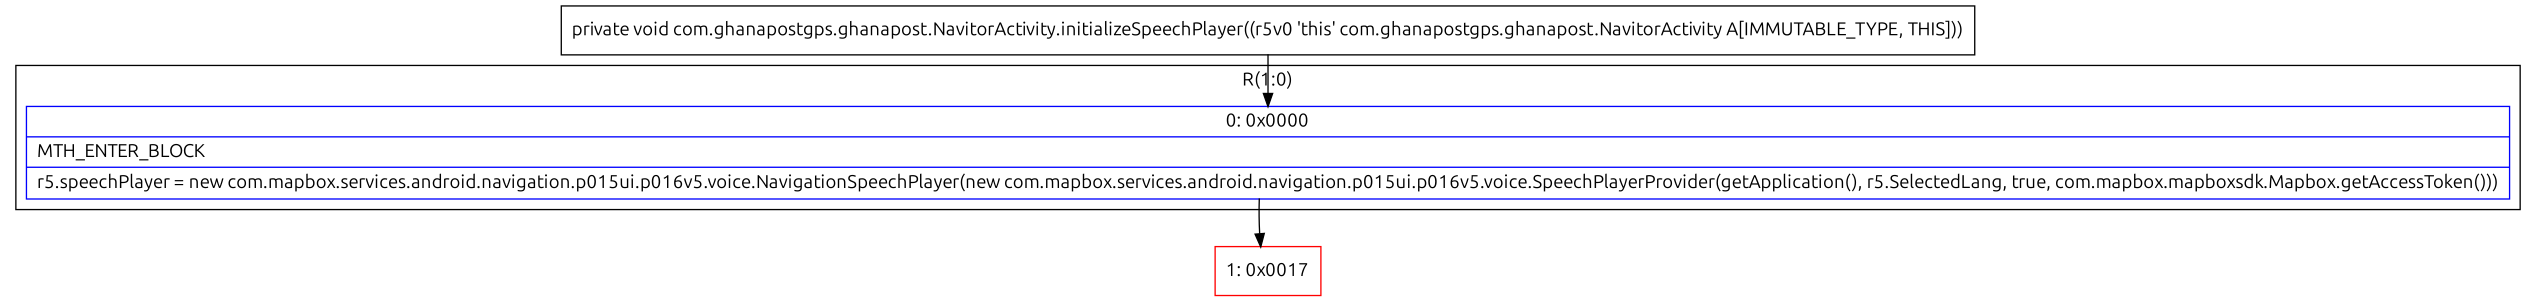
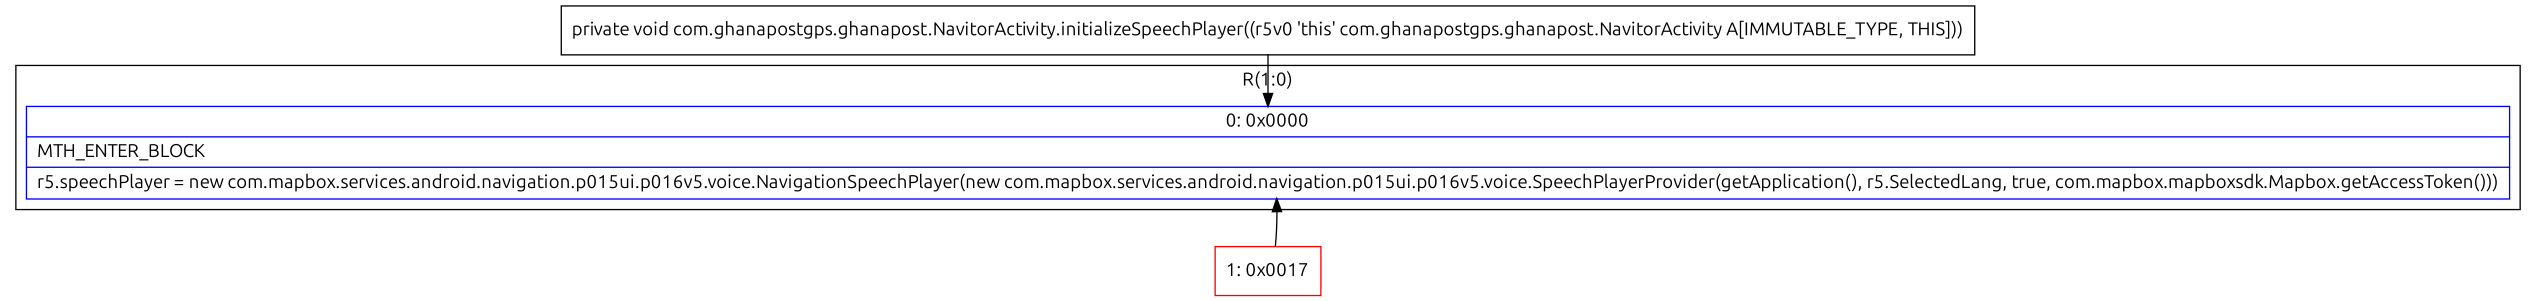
(1259, 218) -> (1277, 229)
